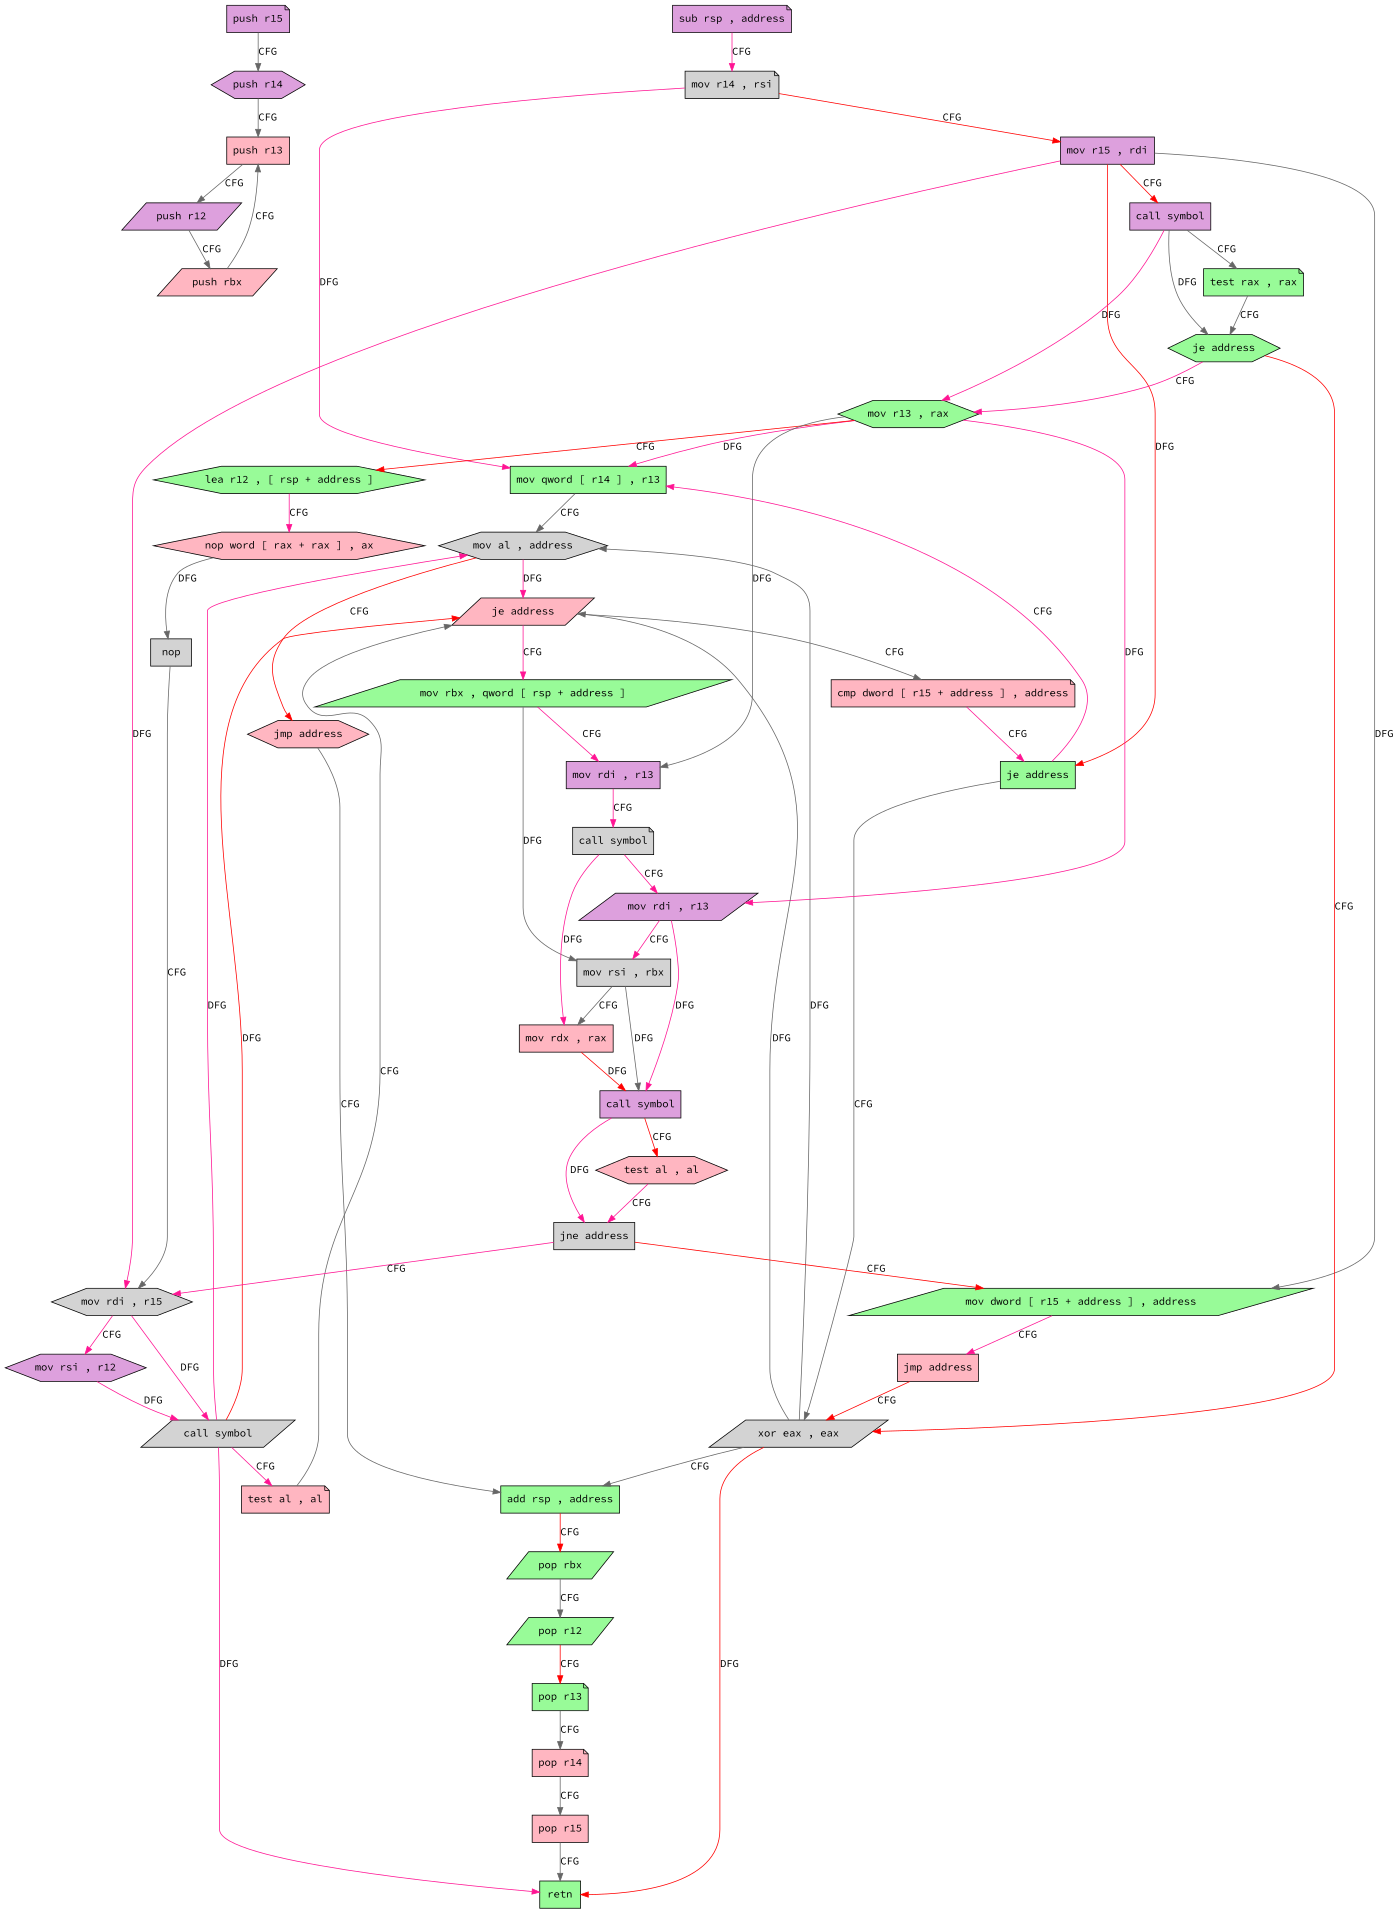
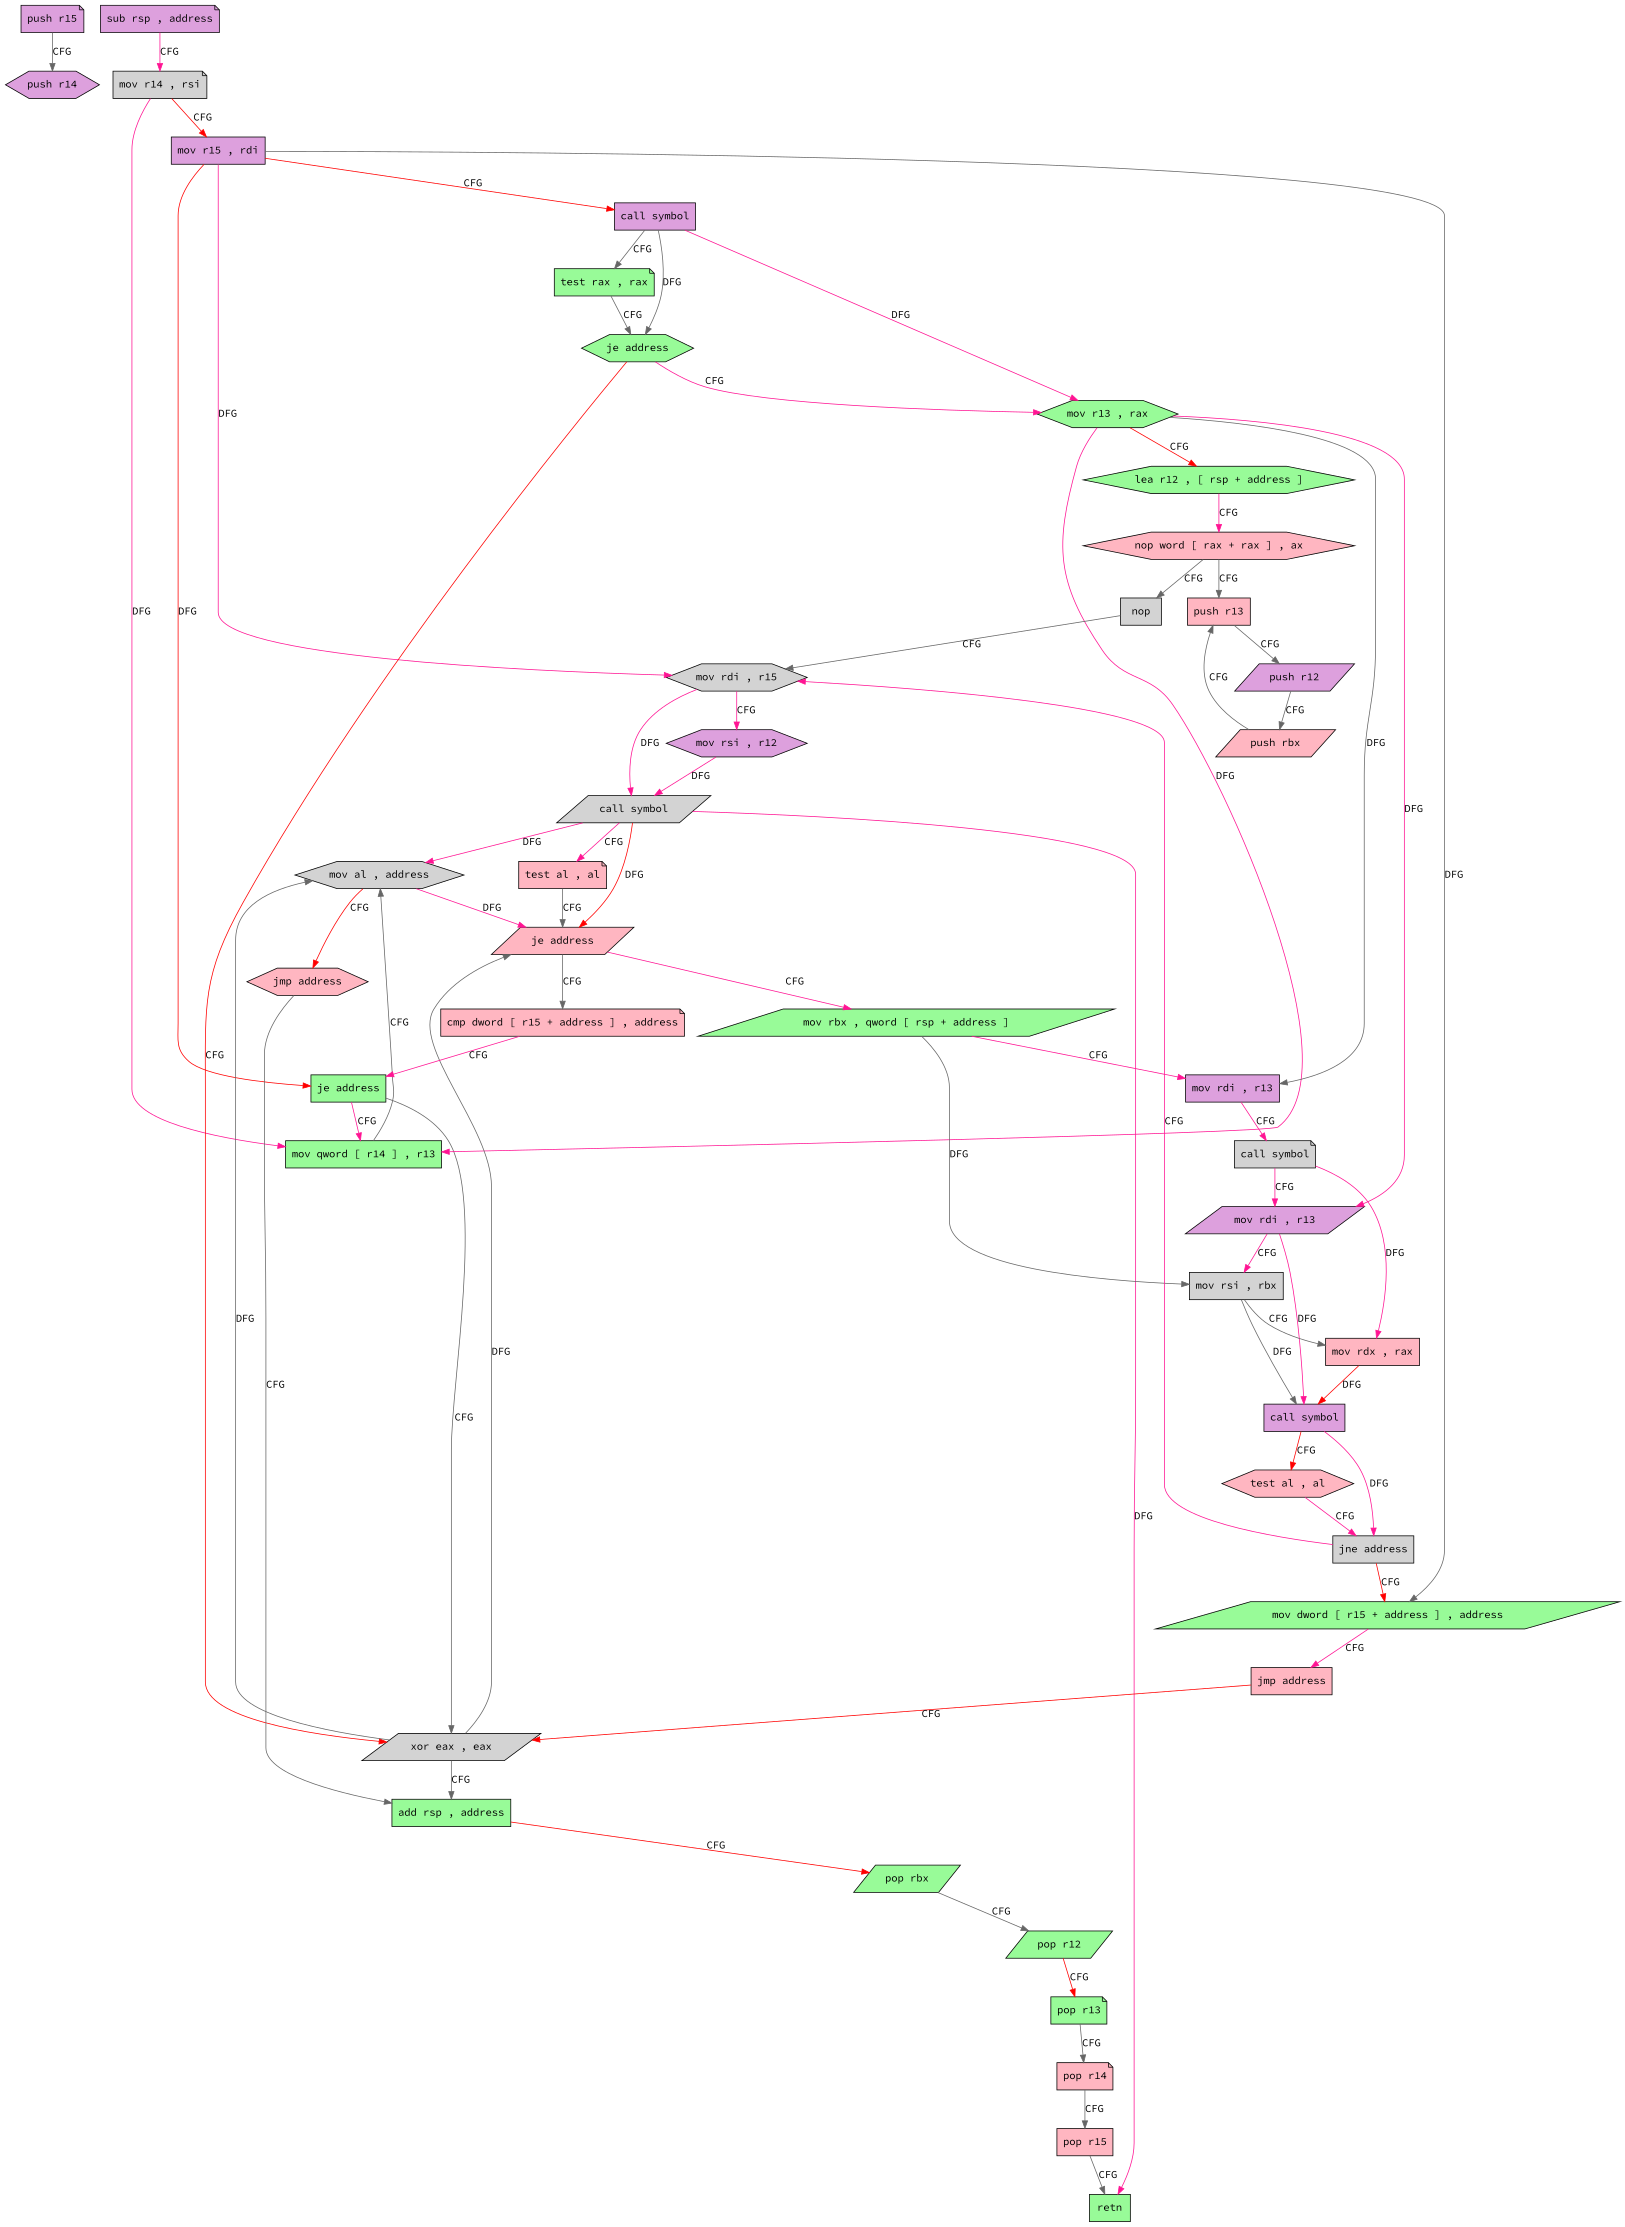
(258, 114) -> (1219, 575)
(187, 579) -> (1194, 579)
(720, 1709) -> none
